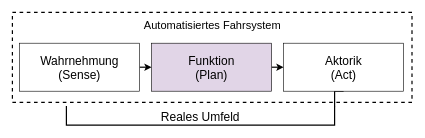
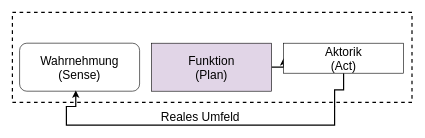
(212, 25) -> none
(80, 67) -> (80, 67)
(143, 67) -> none
(344, 67) -> (344, 58)
none -> (76, 100)
